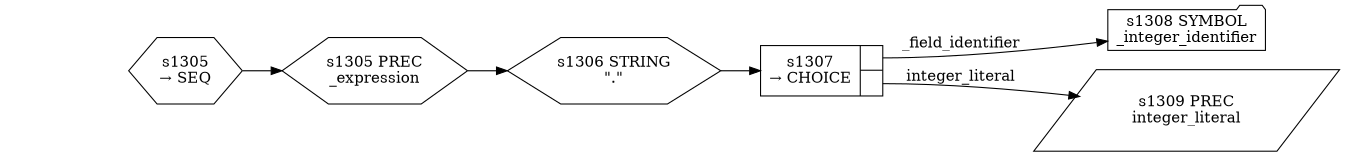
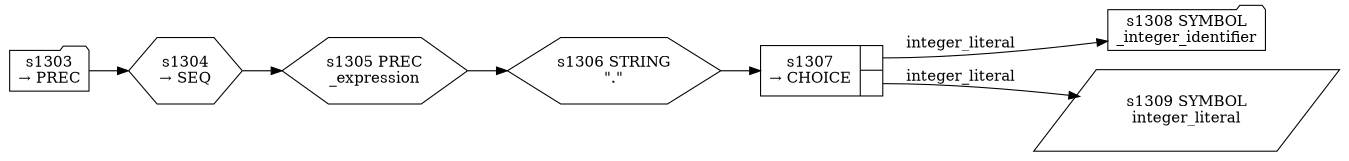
(961, 43) -> (961, 43)
none -> (49, 71)
(185, 71) -> (185, 71)
(1187, 110) -> (1187, 110)
